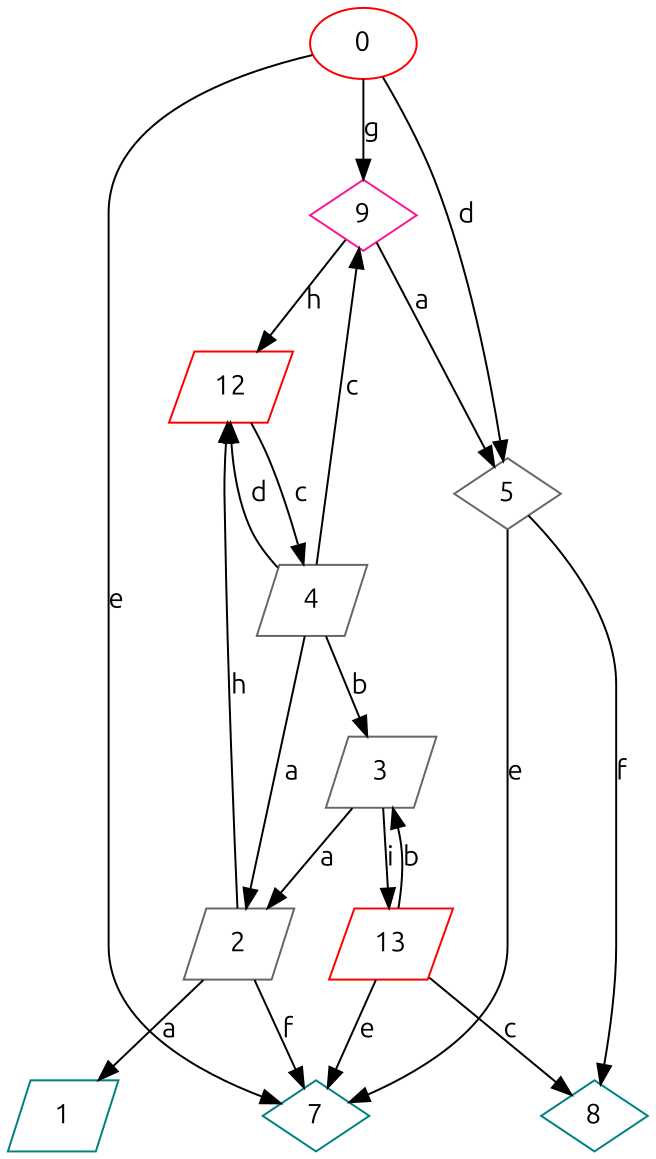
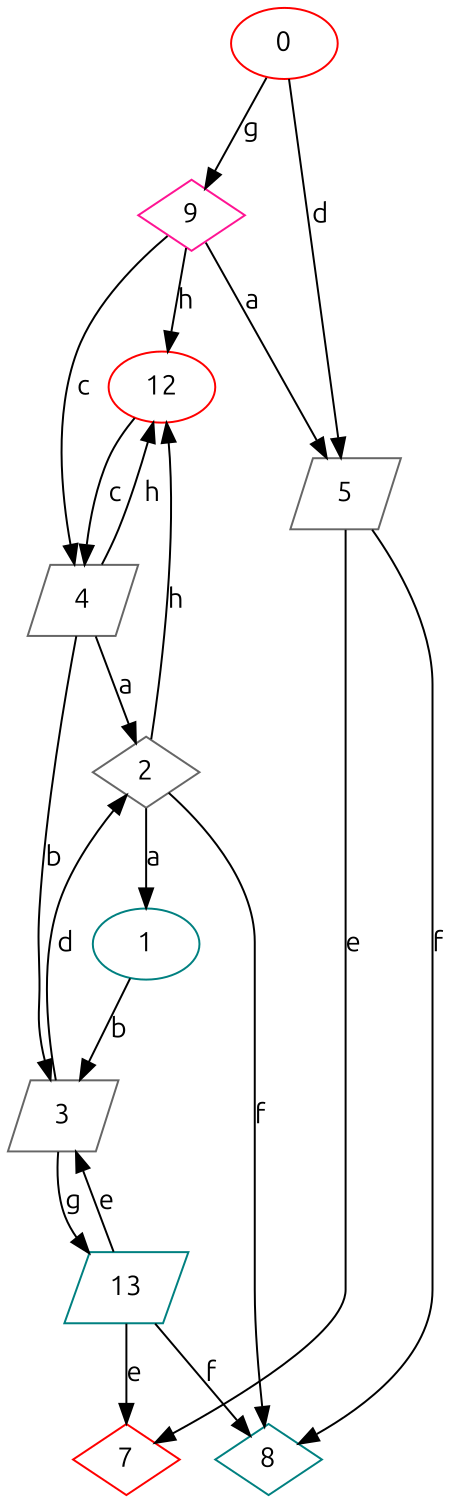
(231, 387) -> (162, 387)
(337, 416) -> (70, 374)
(260, 494) -> (153, 494)
(508, 494) -> (346, 494)
(109, 555) -> none
(328, 858) -> (66, 944)
(391, 858) -> (74, 1202)
(412, 858) -> (107, 1202)
(239, 944) -> (146, 772)
(391, 944) -> (126, 1288)
none -> (109, 1020)
(275, 1025) -> (255, 1086)
(511, 1030) -> (211, 1374)
(63, 1116) -> (146, 944)
(316, 1116) -> (126, 1460)
